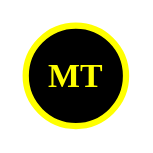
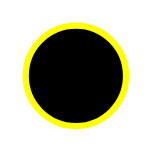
(76, 76) -> none
